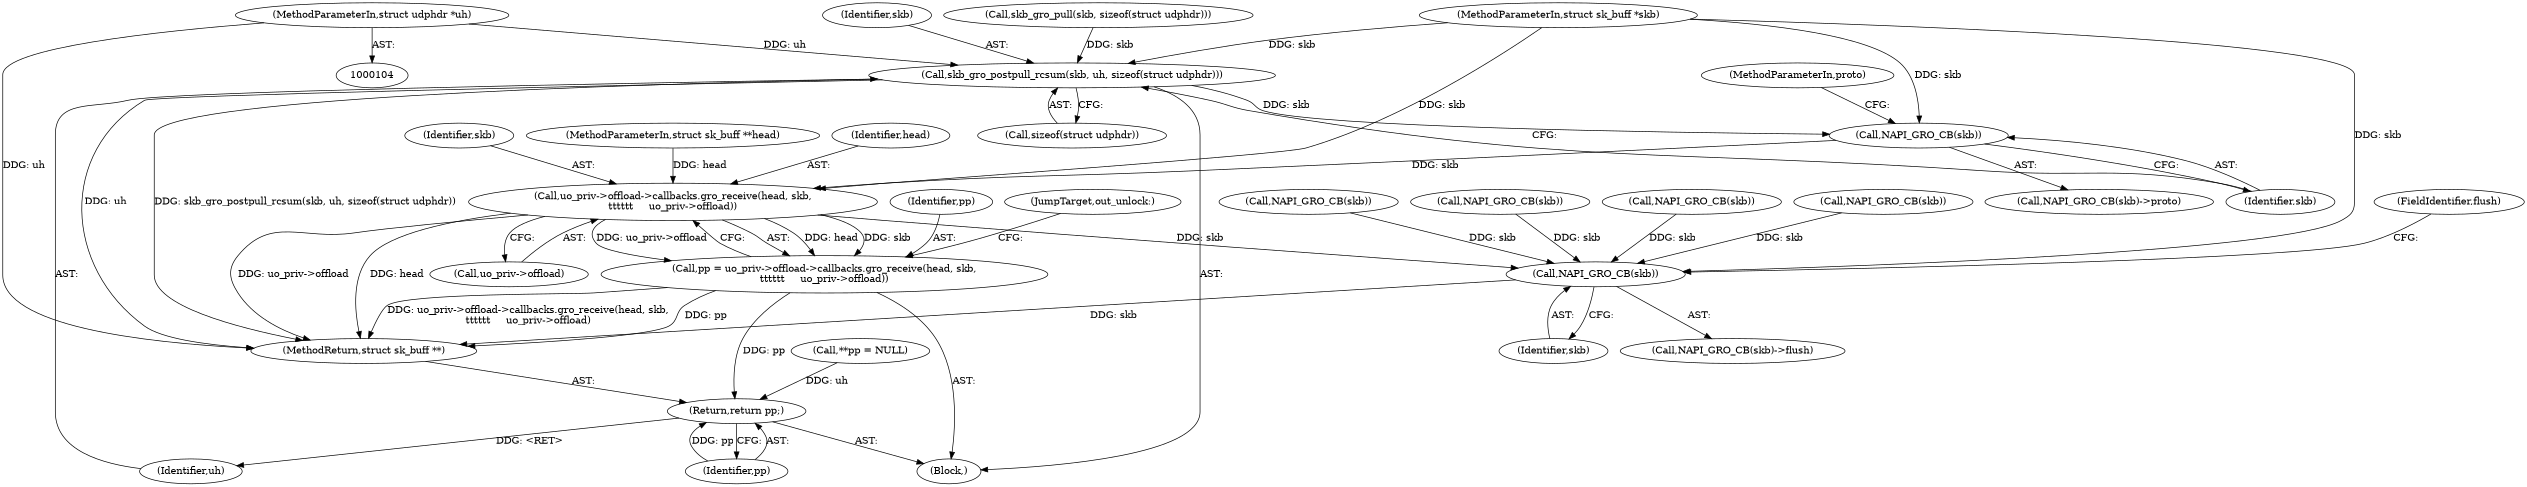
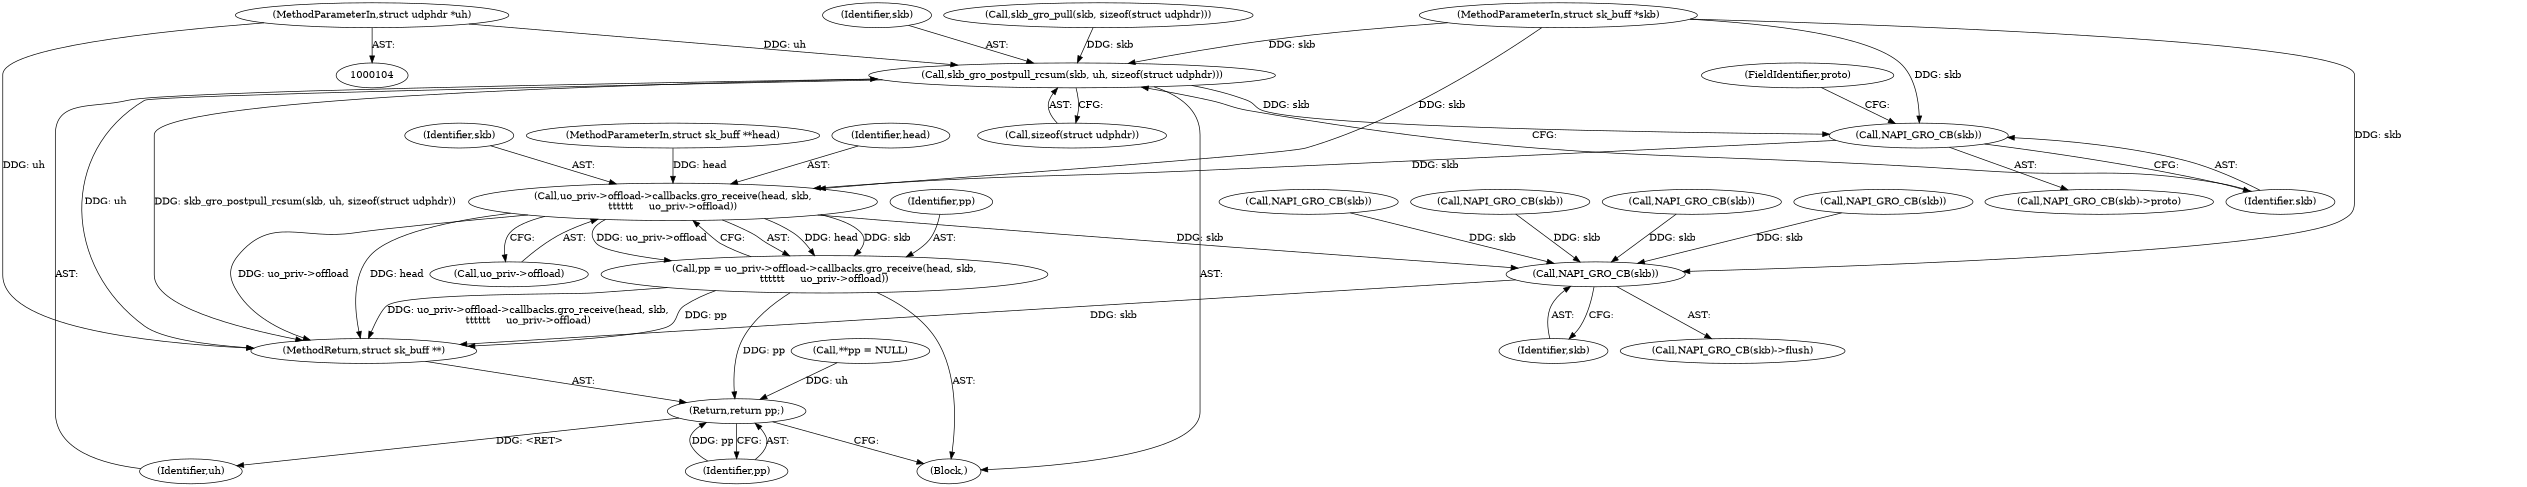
(1798, 75) -> (1798, 75)
(1093, 202) -> none
(2449, 202) -> none
(868, 441) -> (868, 441)
